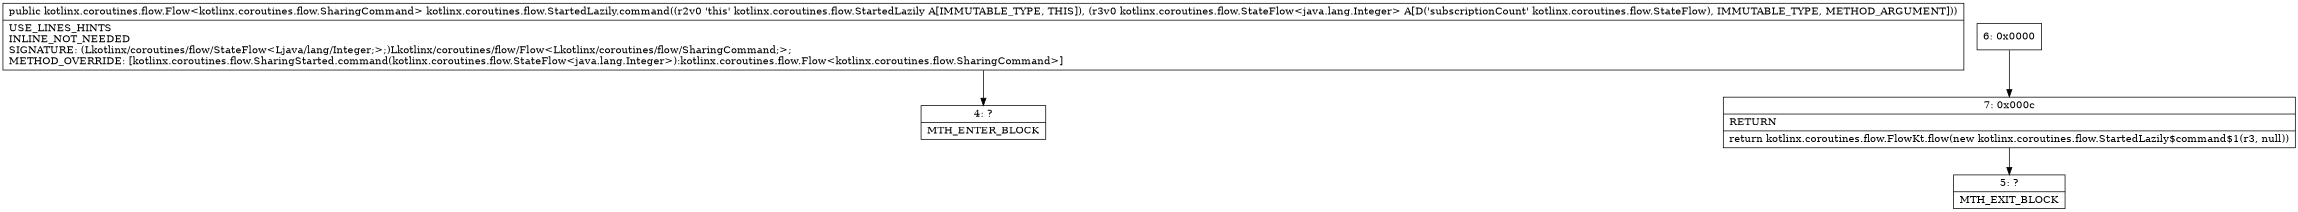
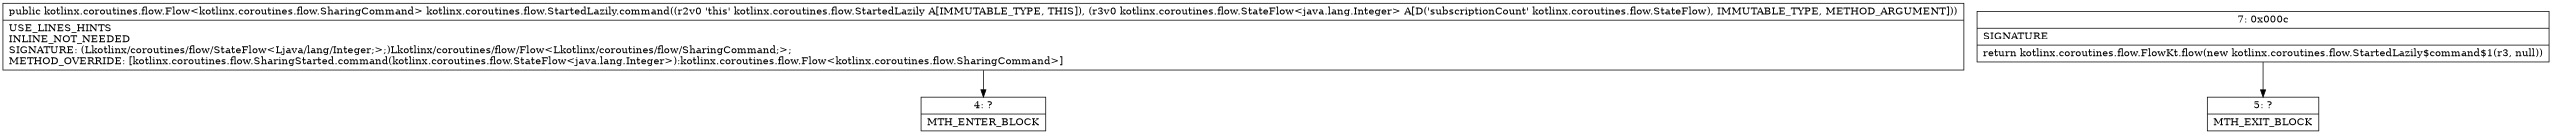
(2009, 37) -> none
(1753, 122) -> (2016, 36)
